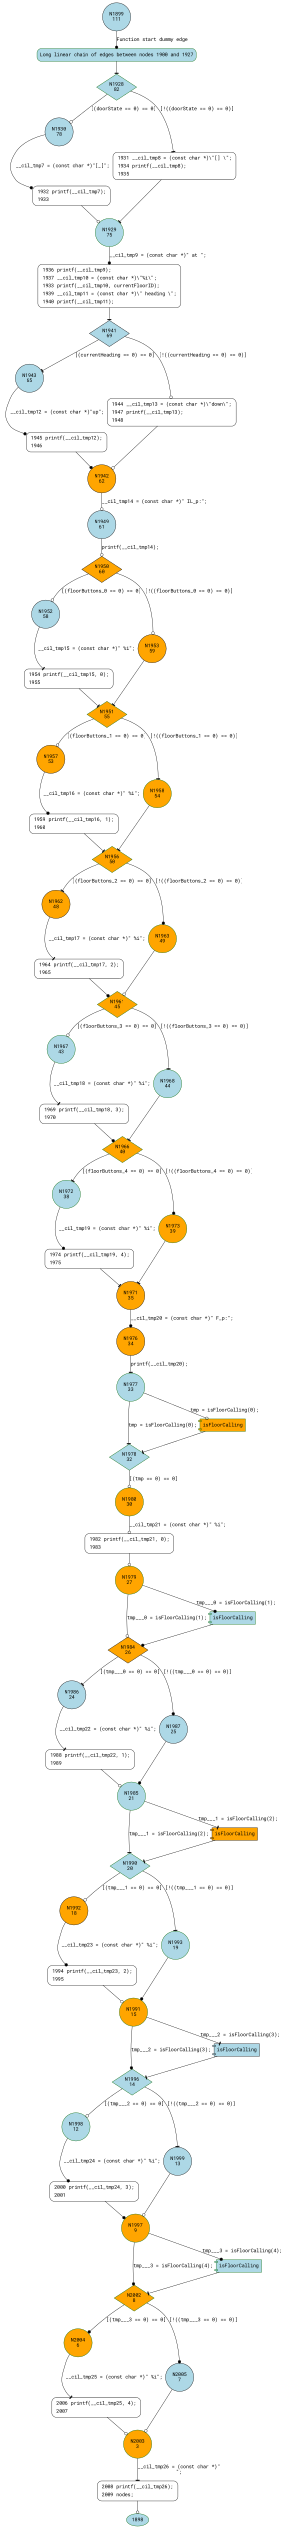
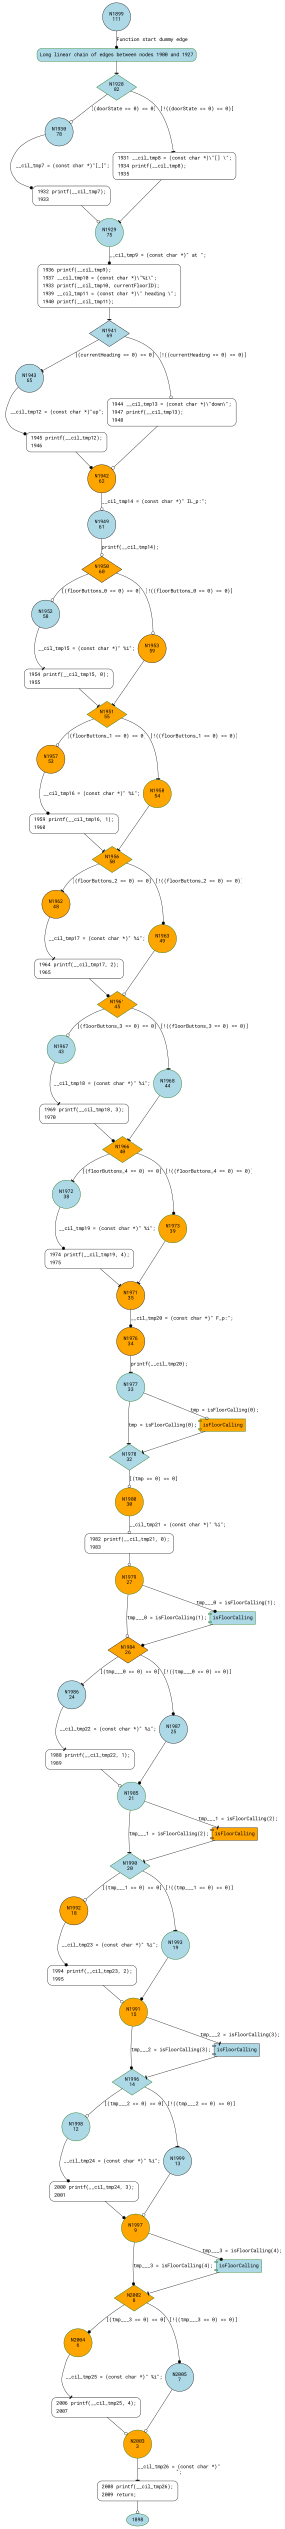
(125, 2495) -> (126, 2495)
